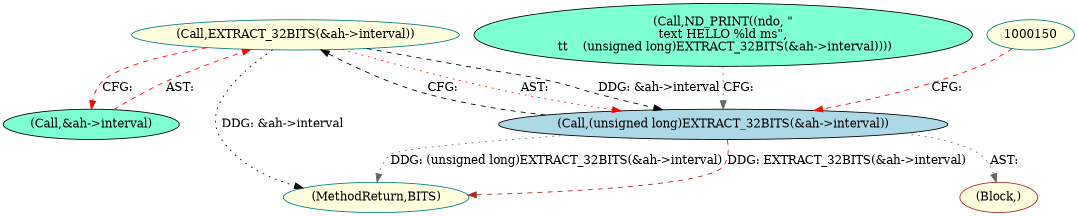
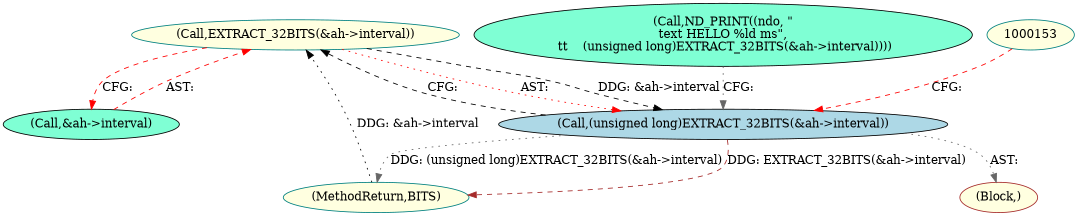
(1031, 35) -> (1031, 35)
(216, 128) -> (347, 117)
